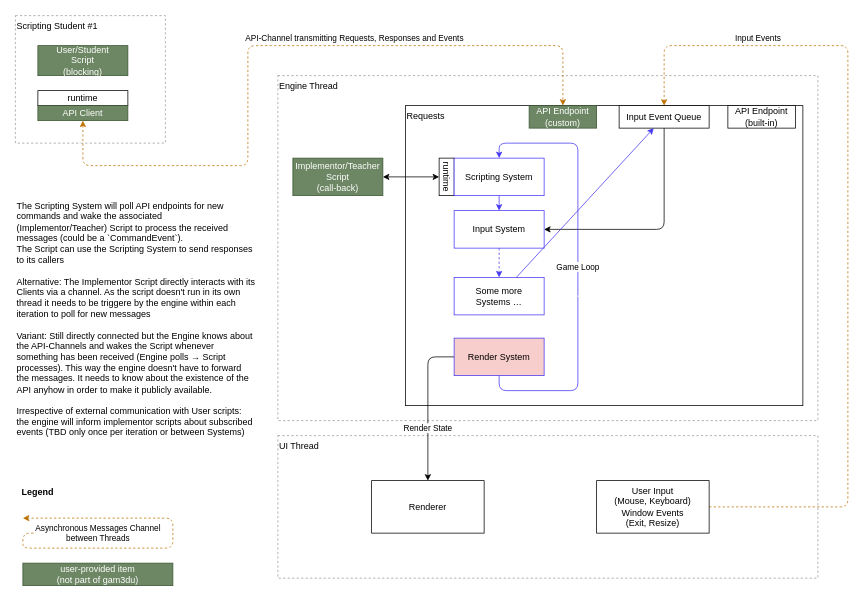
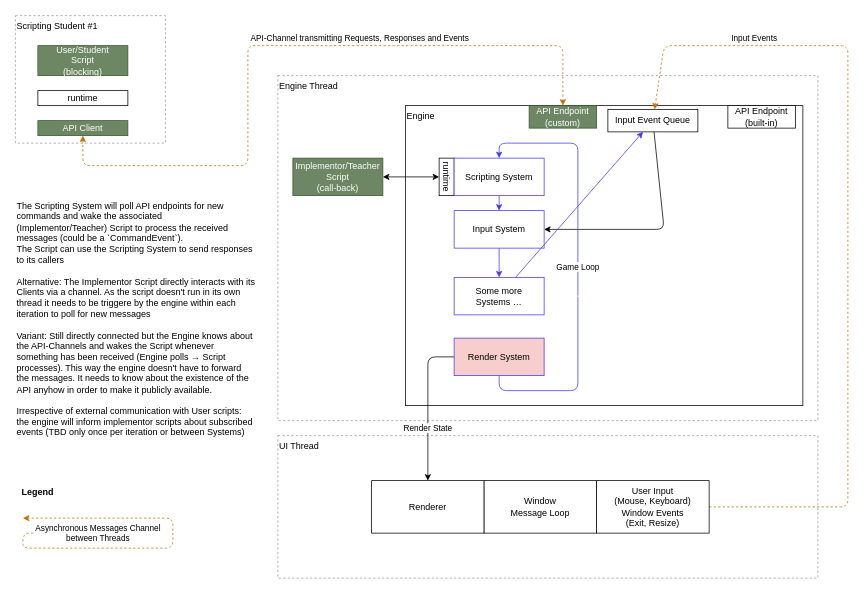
(83, 113) -> (83, 128)
(427, 116) -> (421, 116)
(664, 117) -> (653, 120)
(499, 260) -> (499, 260)
none -> (540, 507)
(98, 574) -> none
